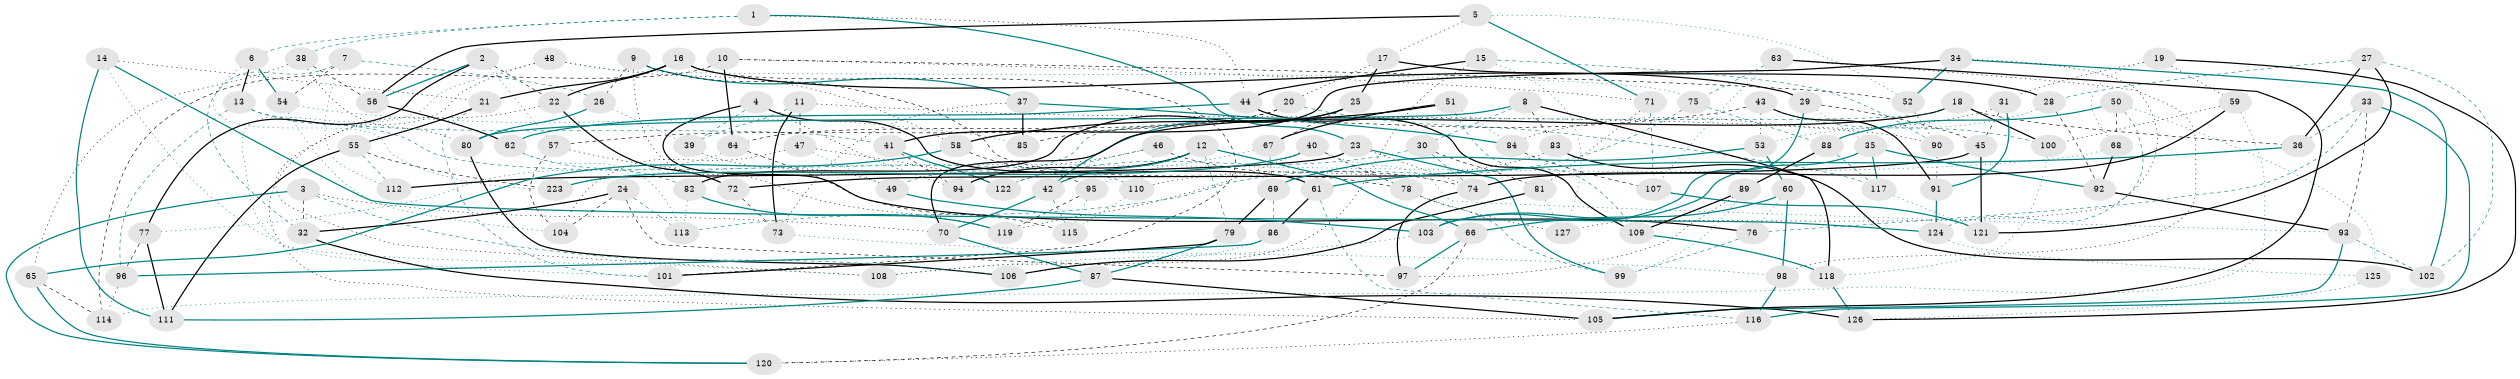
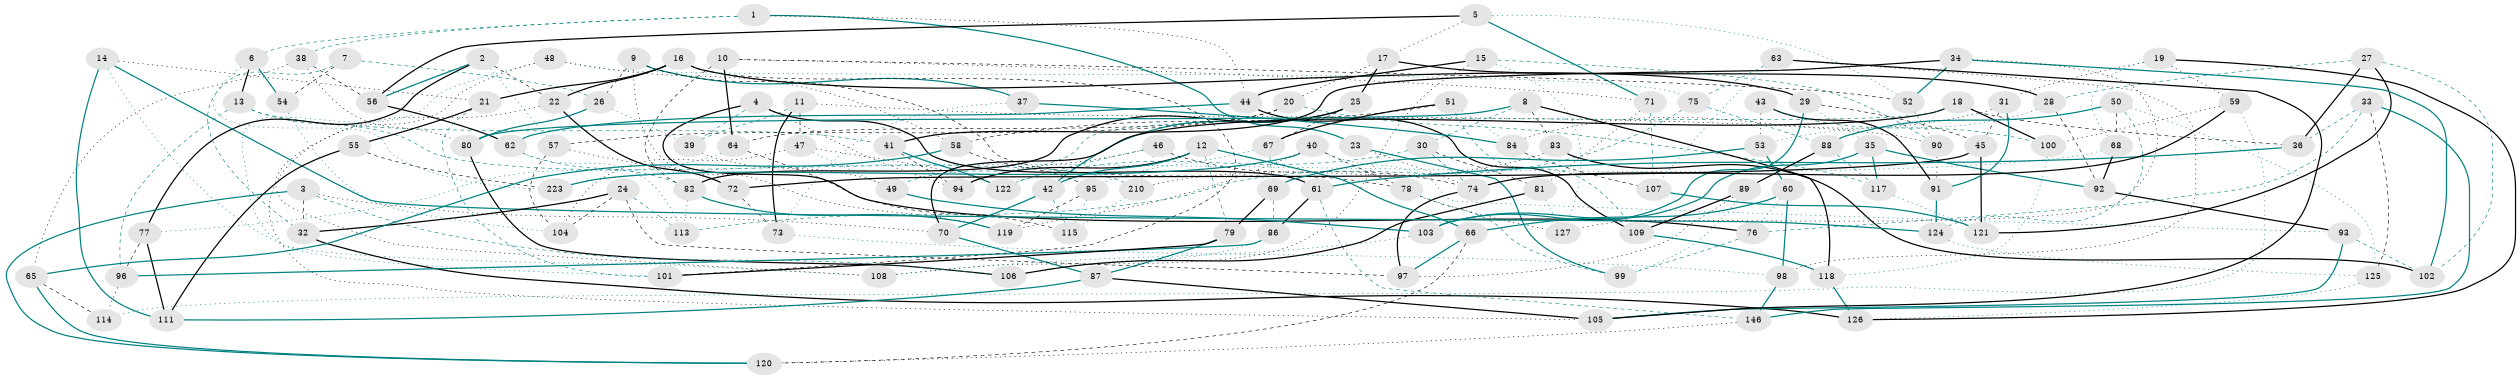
(349, 75) -> (660, 114)
(1133, 123) -> (1133, 123)
(865, 137) -> (865, 137)
(1023, 146) -> none
(2361, 168) -> (2387, 189)
(394, 190) -> none
(1137, 190) -> (1137, 190)
(1754, 320) -> (1754, 320)
